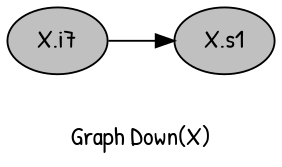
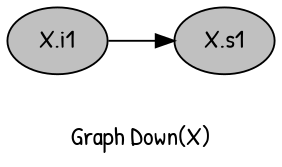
(58, 41) -> (58, 41)
